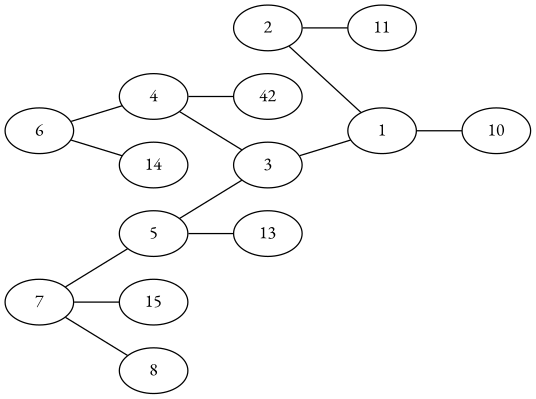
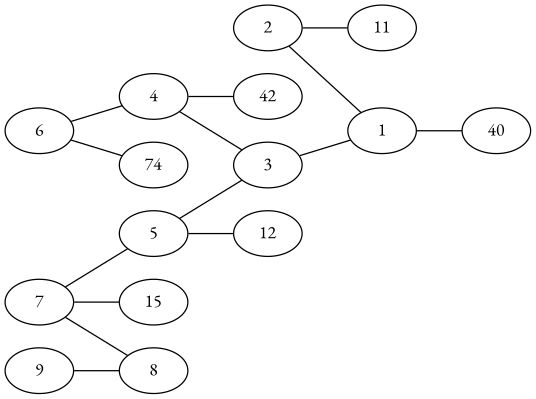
(496, 131) -> (496, 131)
(154, 165) -> (154, 165)
(268, 234) -> (268, 234)
none -> (39, 371)
